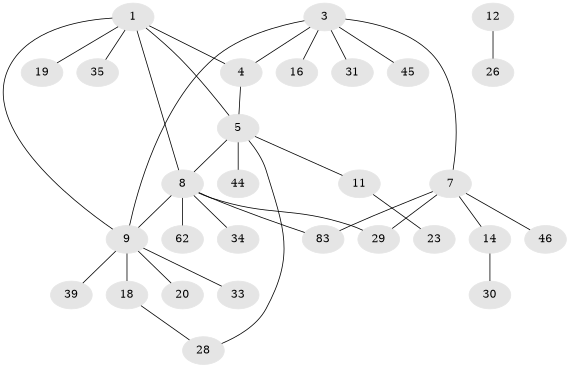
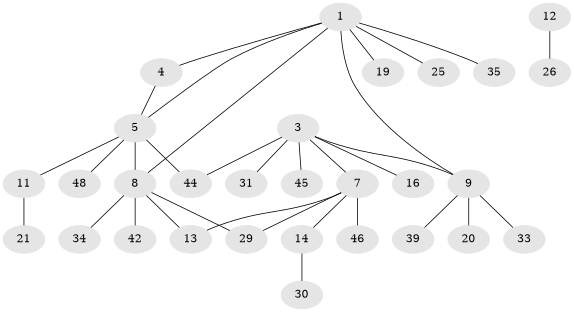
(283, 45) -> (244, 156)
none -> (439, 73)
(155, 212) -> none
(183, 239) -> (135, 239)
(323, 239) -> (191, 239)
(434, 239) -> (24, 239)
(127, 295) -> none
(203, 351) -> (80, 184)
